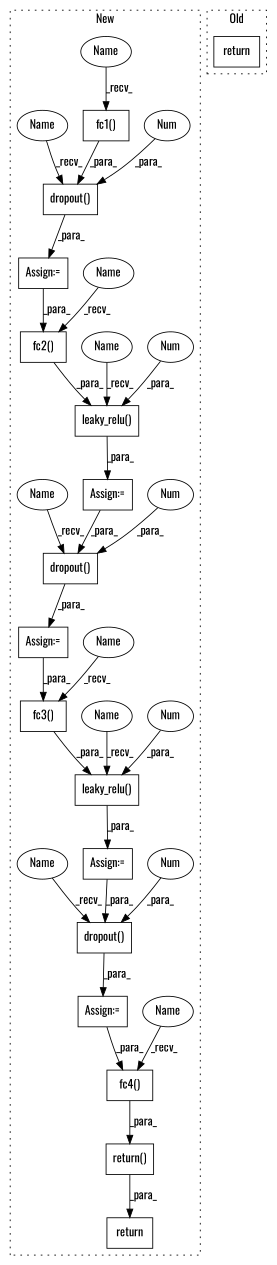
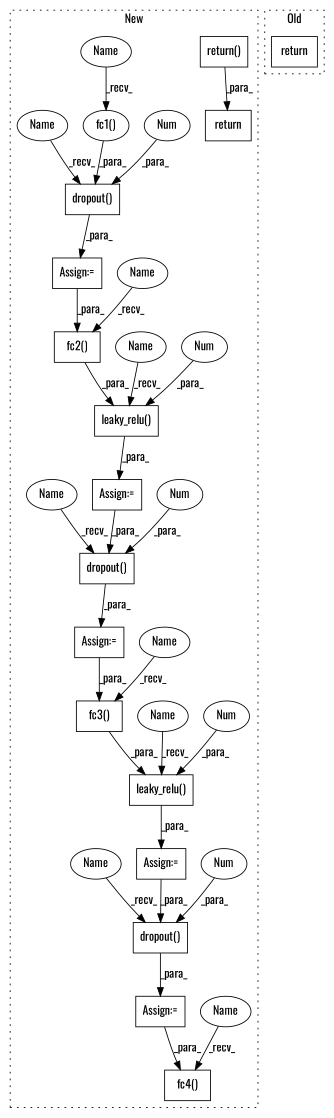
(106, 126) -> (106, 126)
(130, 1118) -> none
